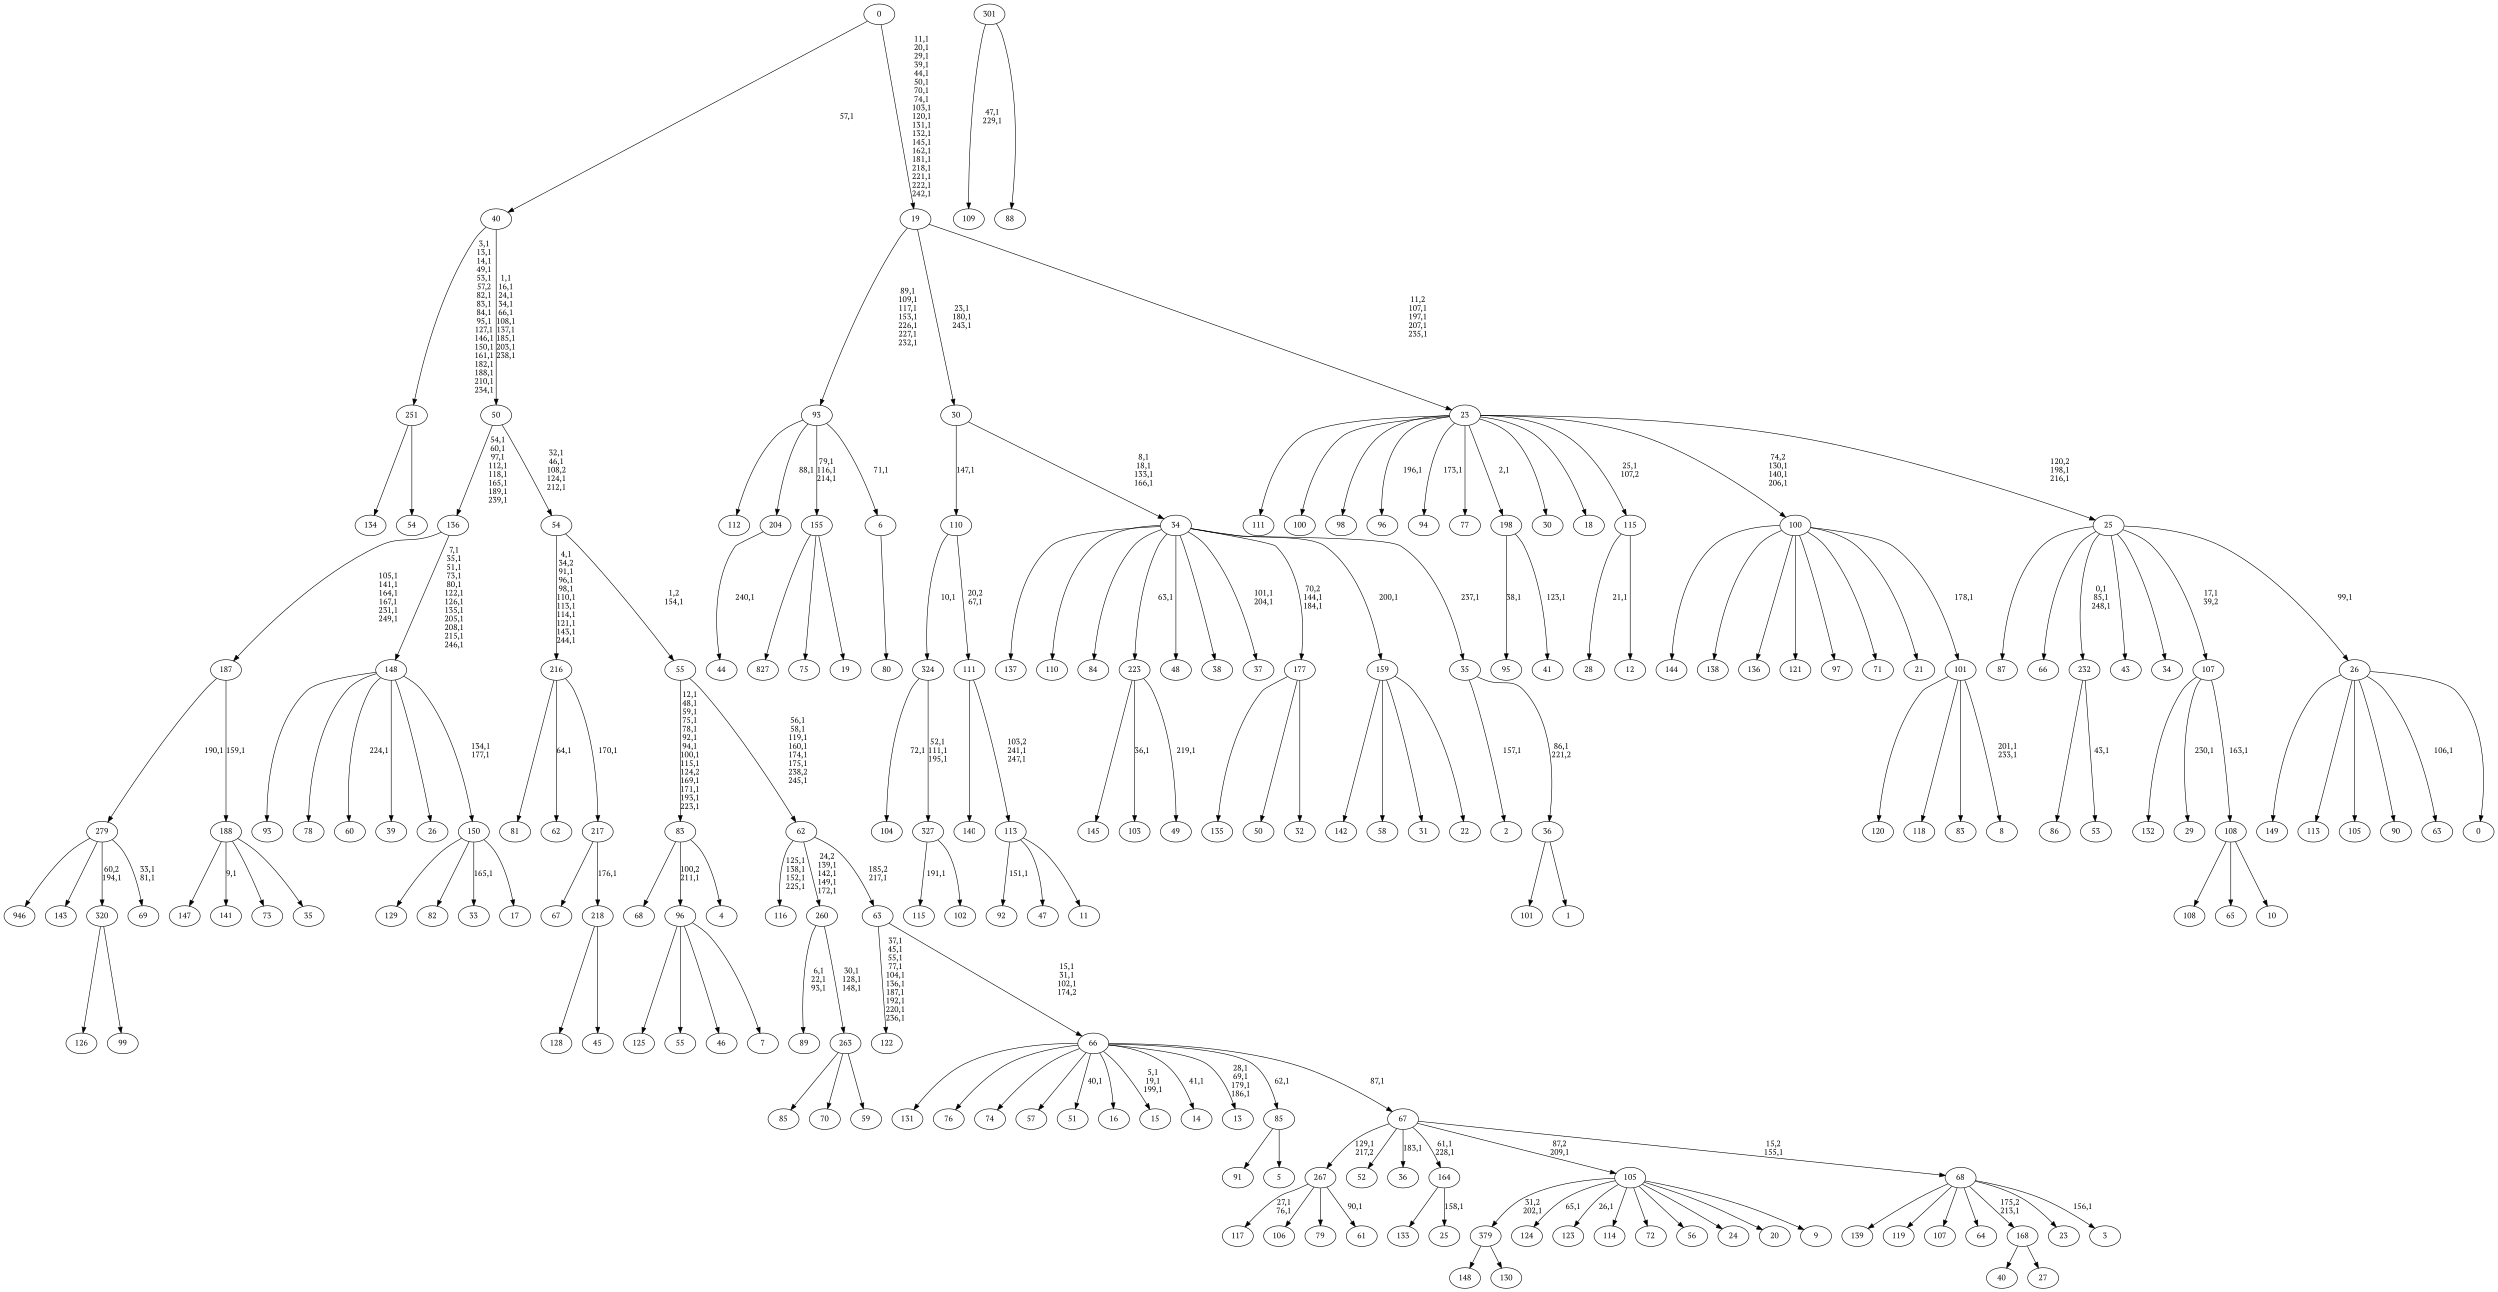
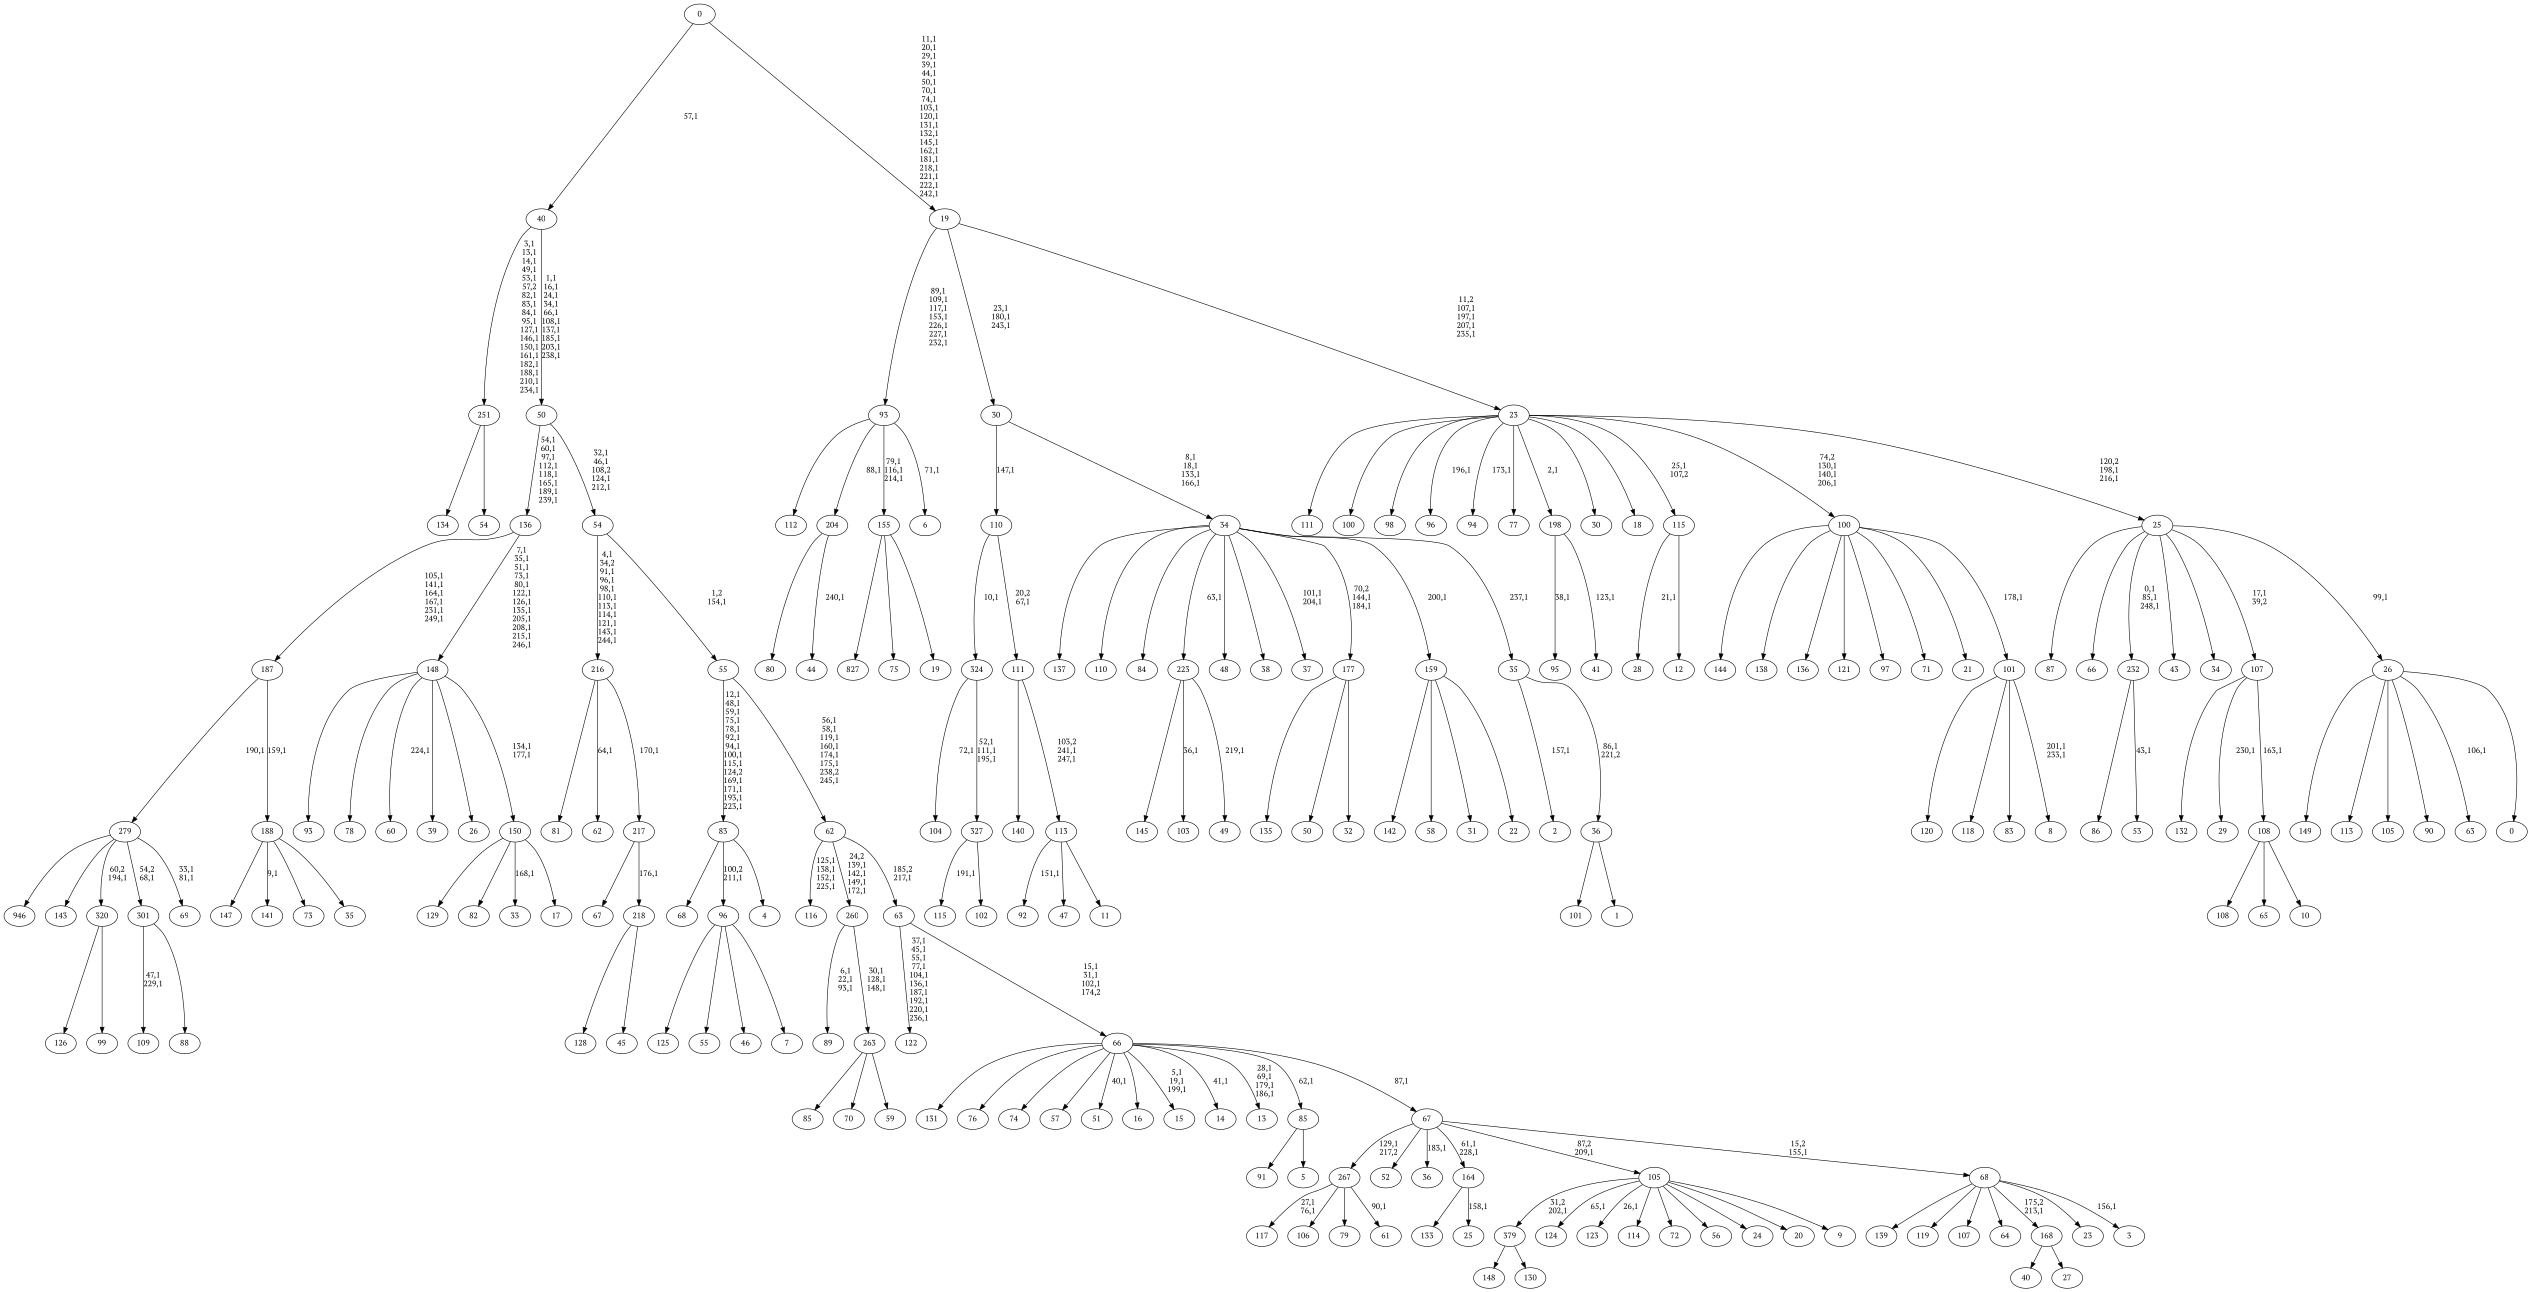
(884, 595) -> (790, 590)
none -> (134, 871)
(484, 874) -> (525, 874)
